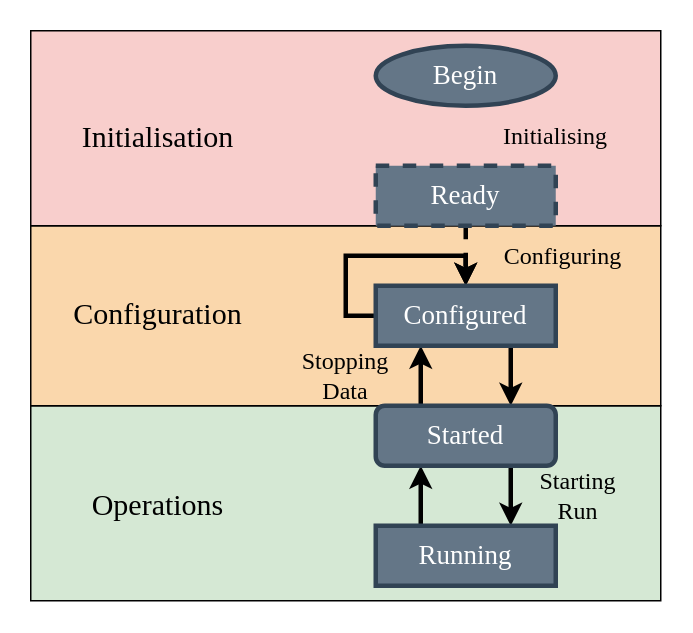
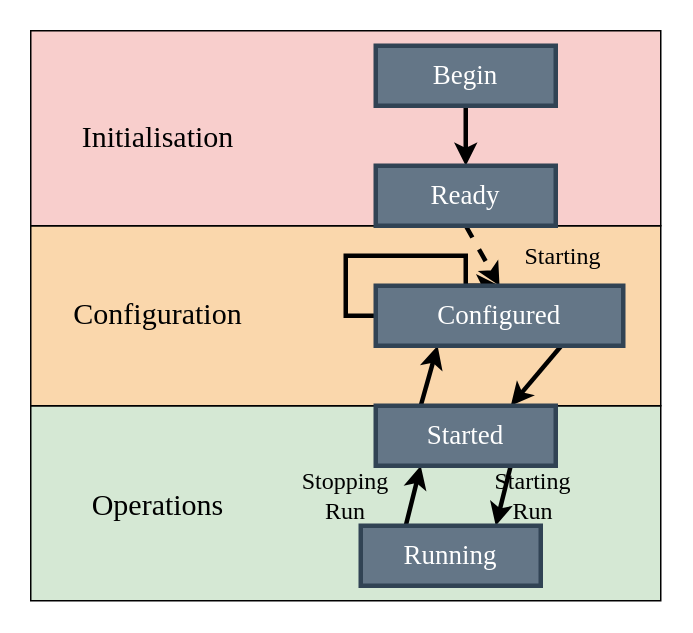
(466, 76) -> (466, 76)
none -> (466, 128)
(556, 136) -> none
(466, 196) -> (466, 196)
(563, 256) -> (563, 256)
(466, 316) -> (500, 316)
(346, 376) -> none
(466, 436) -> (466, 436)
none -> (346, 496)
(578, 496) -> (533, 496)
(466, 556) -> (451, 556)
